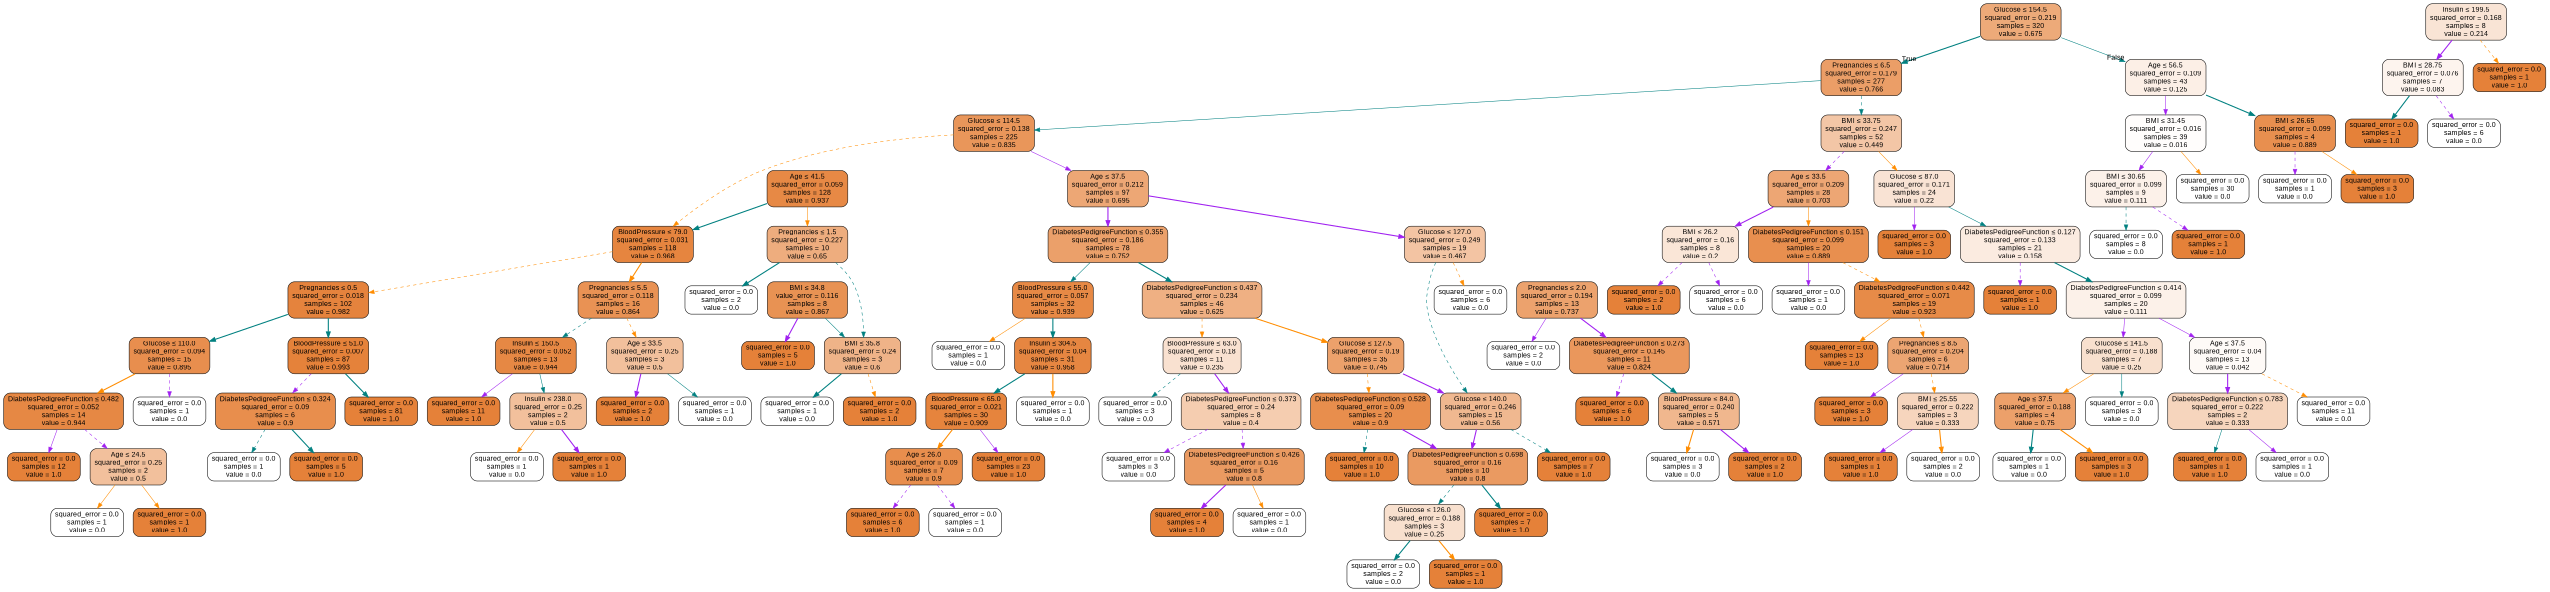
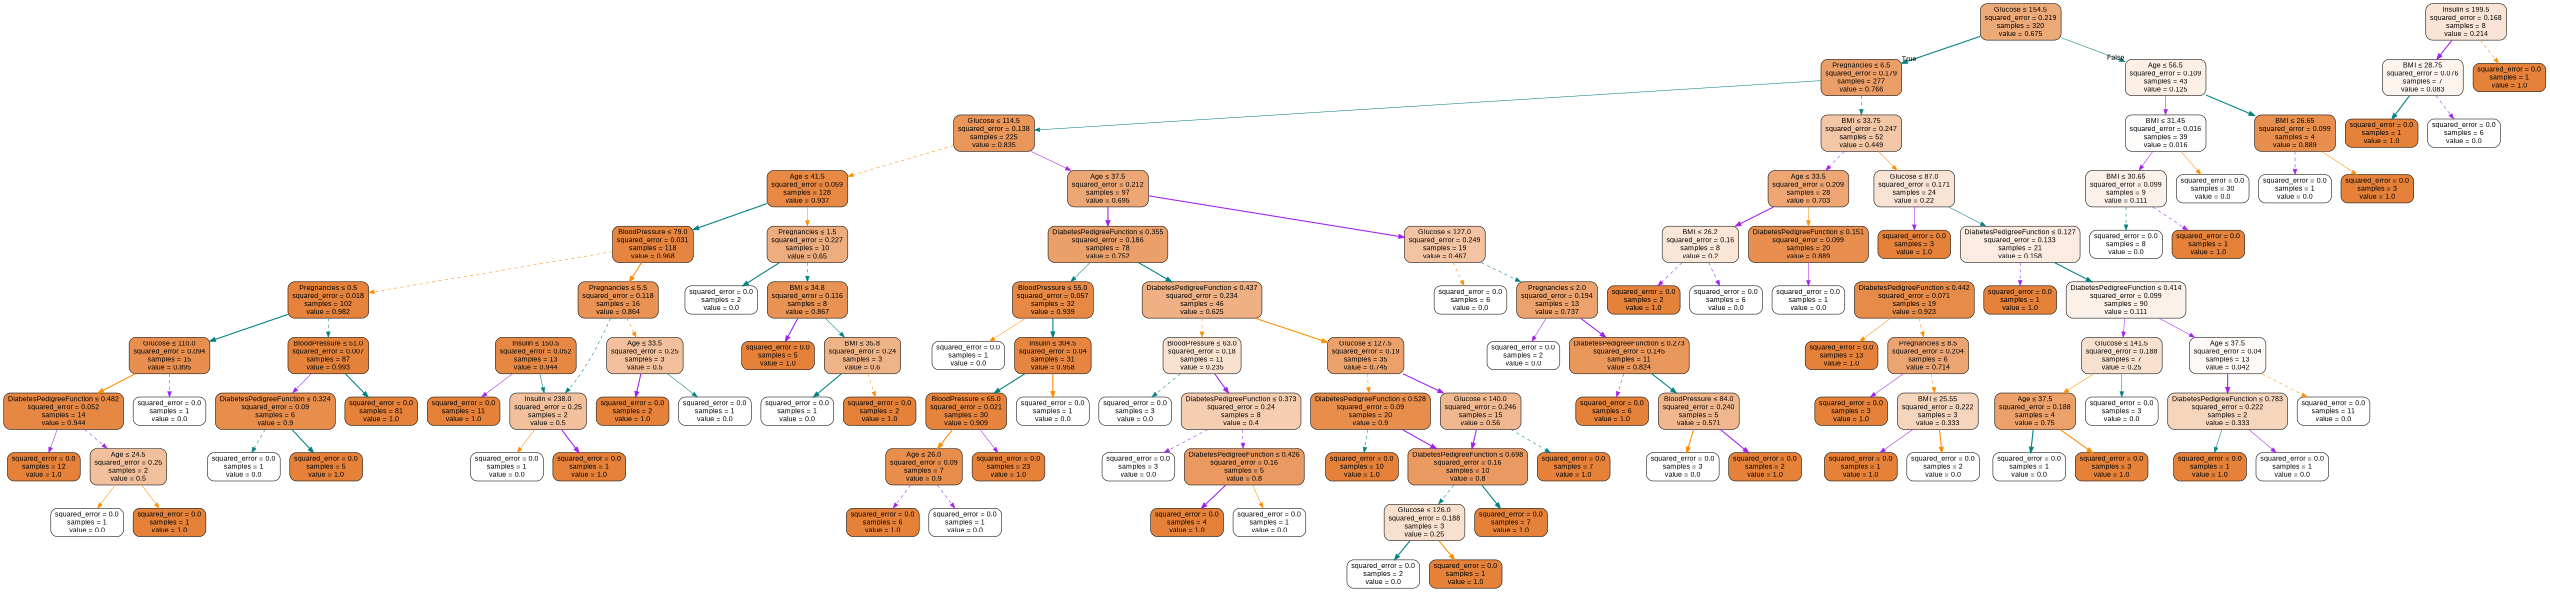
(808, 156) -> (903, 160)
(1859, 271) -> none
(858, 294) -> (807, 269)
(807, 296) -> (807, 296)
(2126, 304) -> (2126, 304)
(328, 325) -> (328, 325)
(579, 326) -> (592, 355)
(1432, 328) -> (1498, 271)
(304, 381) -> (304, 381)
